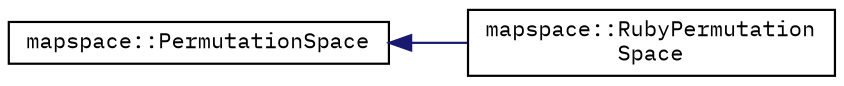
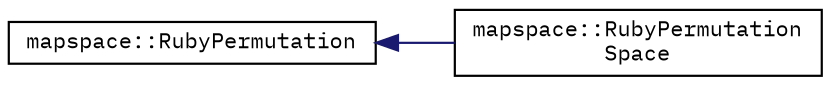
(199, 43) -> (192, 43)
